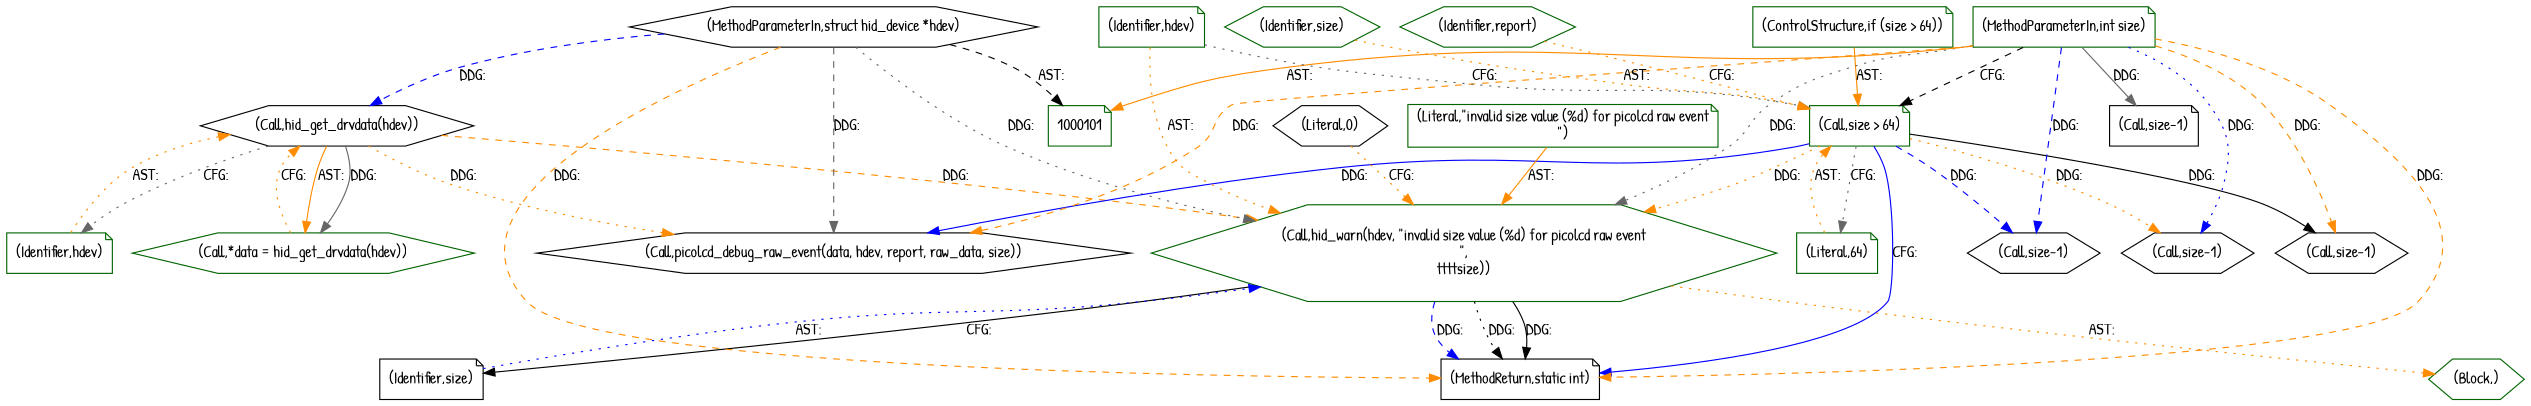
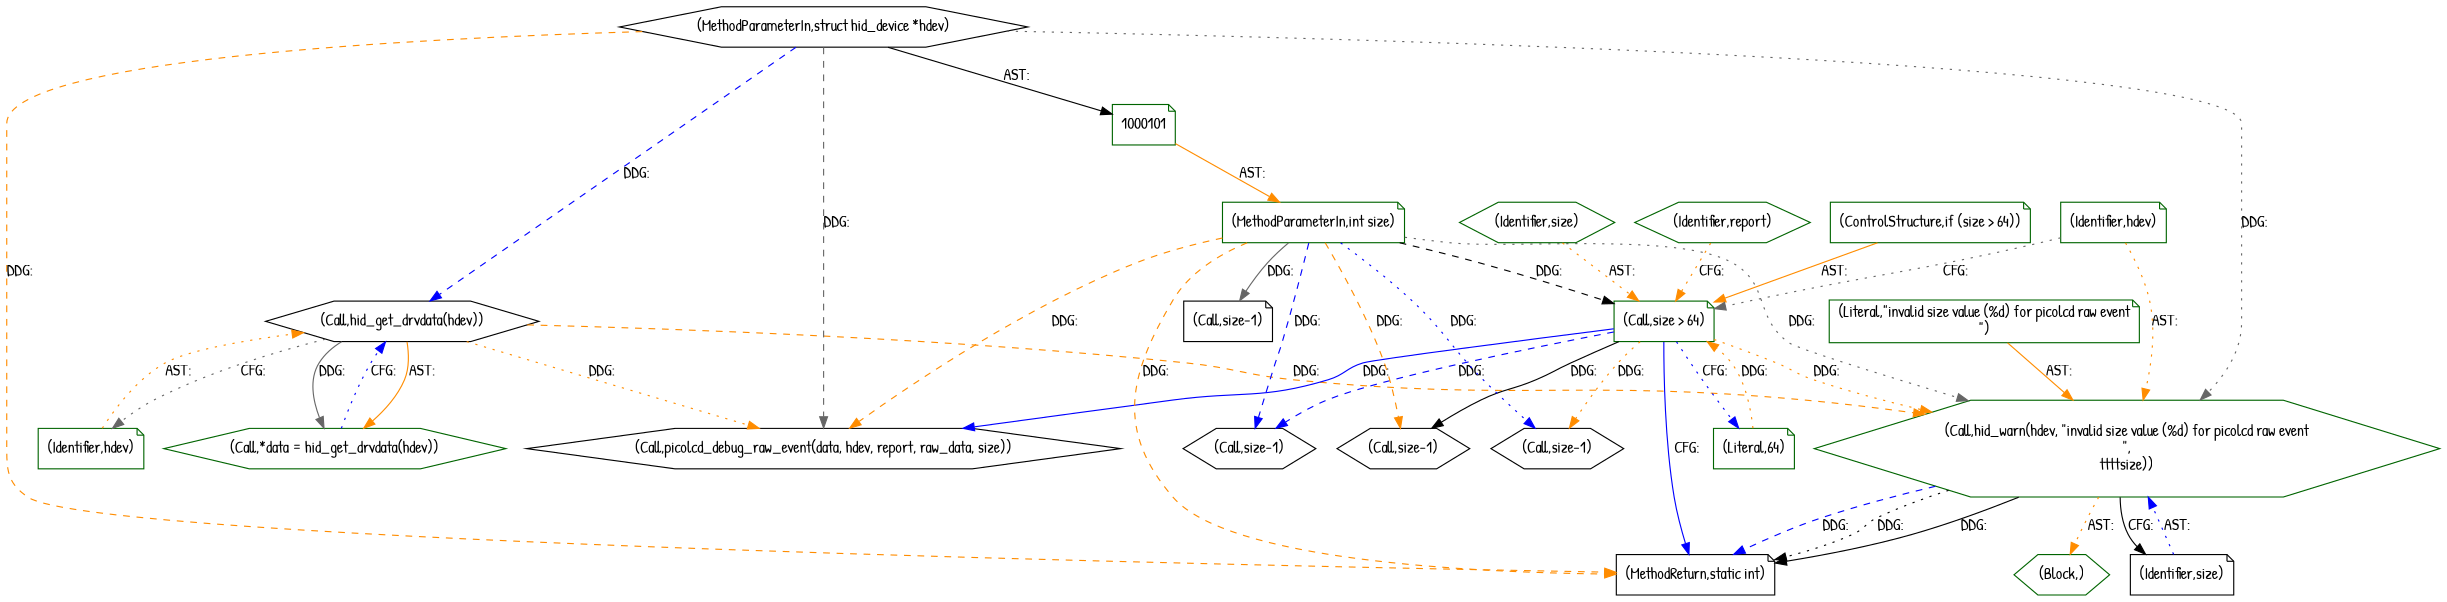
(1545, 53) -> (1222, 170)
(1006, 64) -> (995, 79)
(1994, 76) -> (1551, 271)
(1330, 126) -> none
(1830, 176) -> (1757, 371)
(1849, 184) -> (1703, 381)
(277, 192) -> (358, 389)
